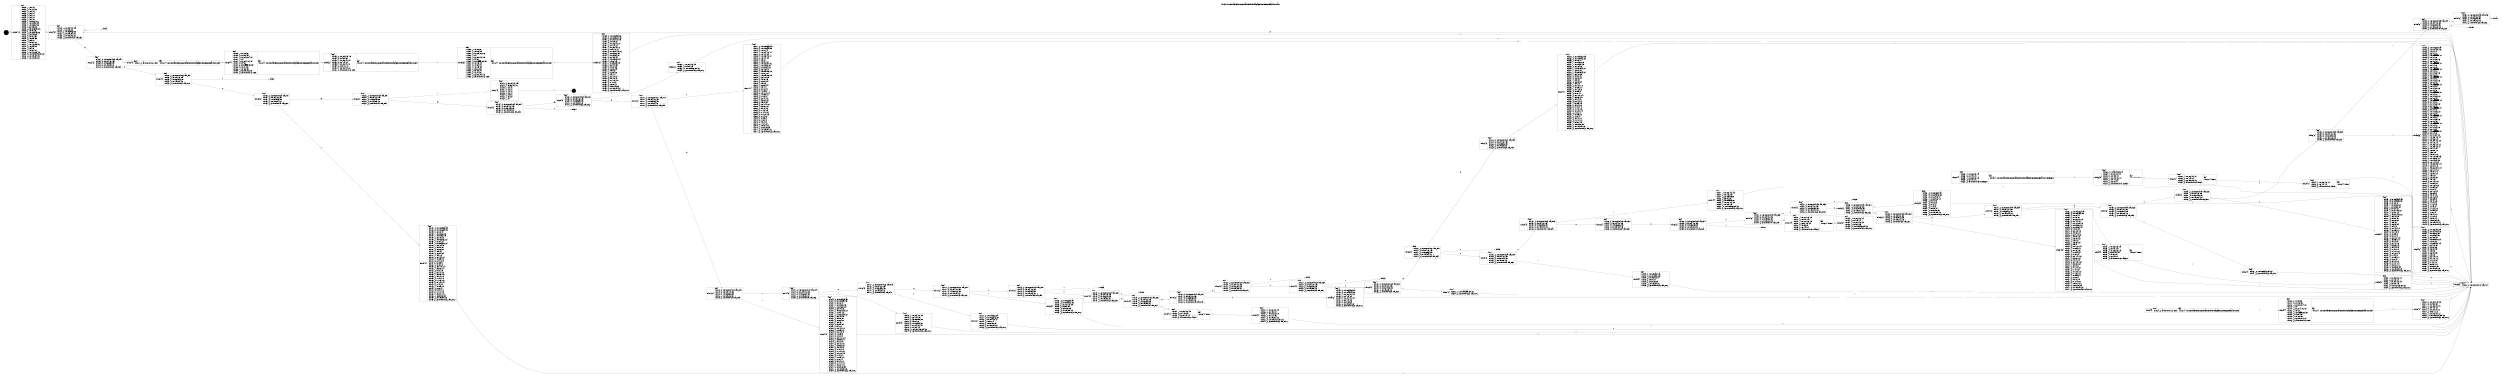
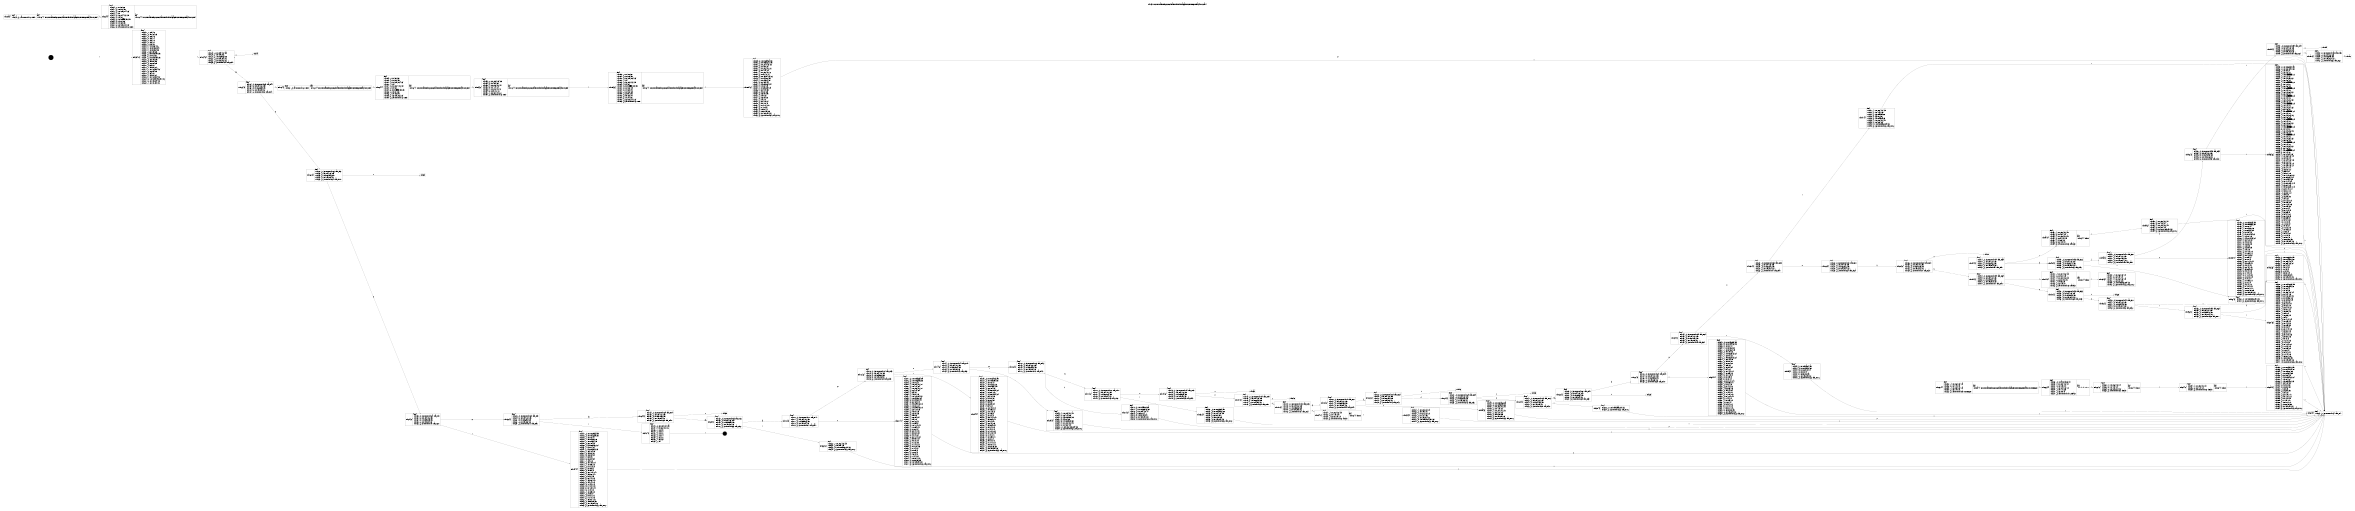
(1948, 218) -> (2256, 310)
(1460, 255) -> (1669, 358)
(2431, 310) -> none
